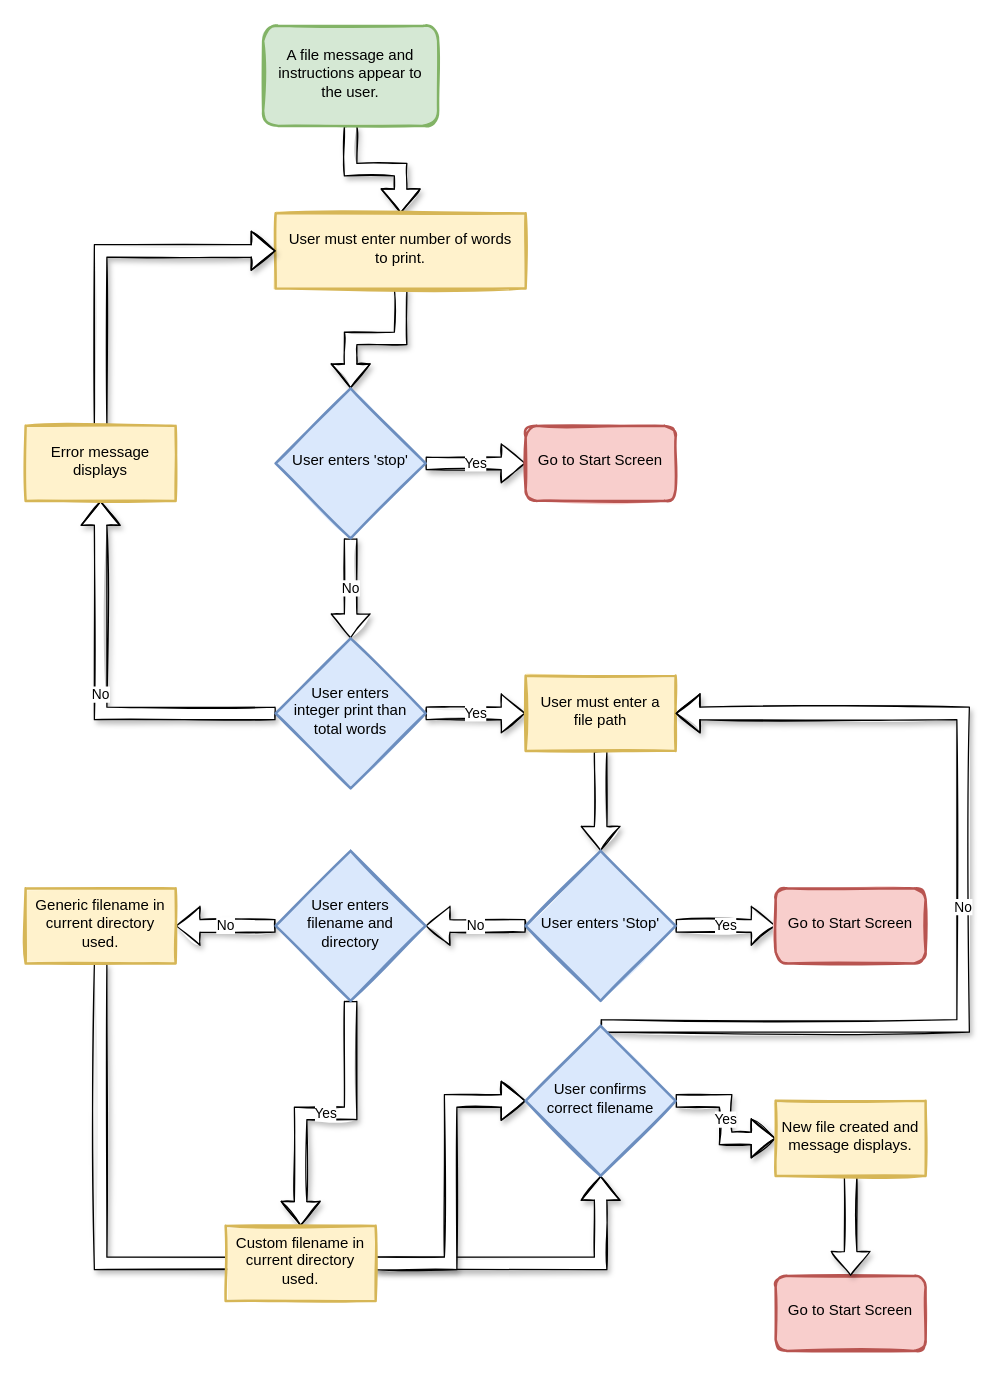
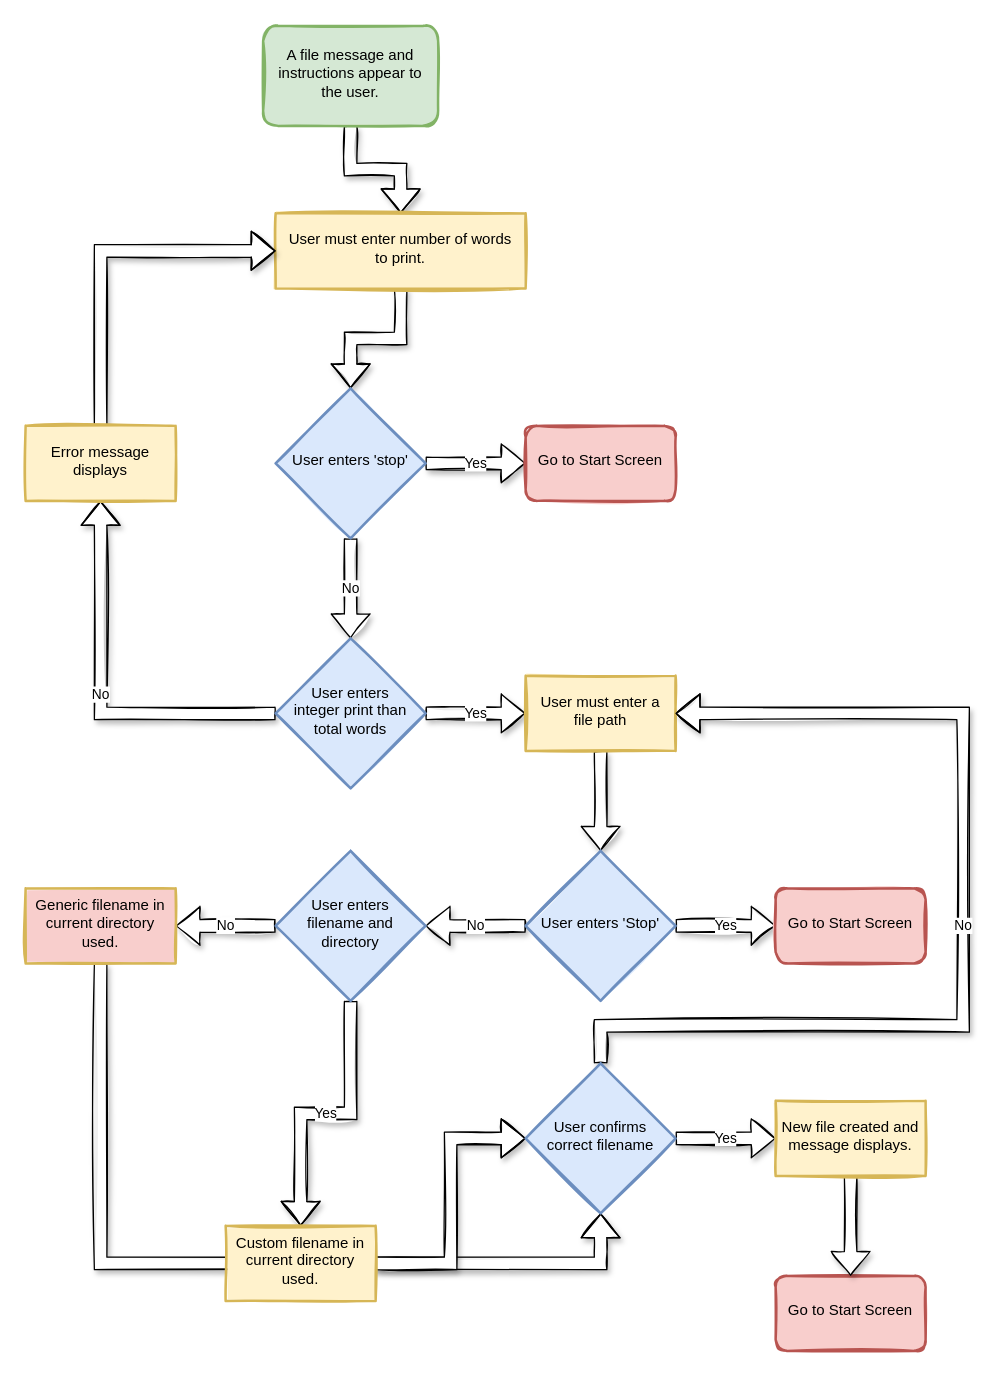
(101, 926) -> (101, 926)
(601, 1101) -> (601, 1138)
